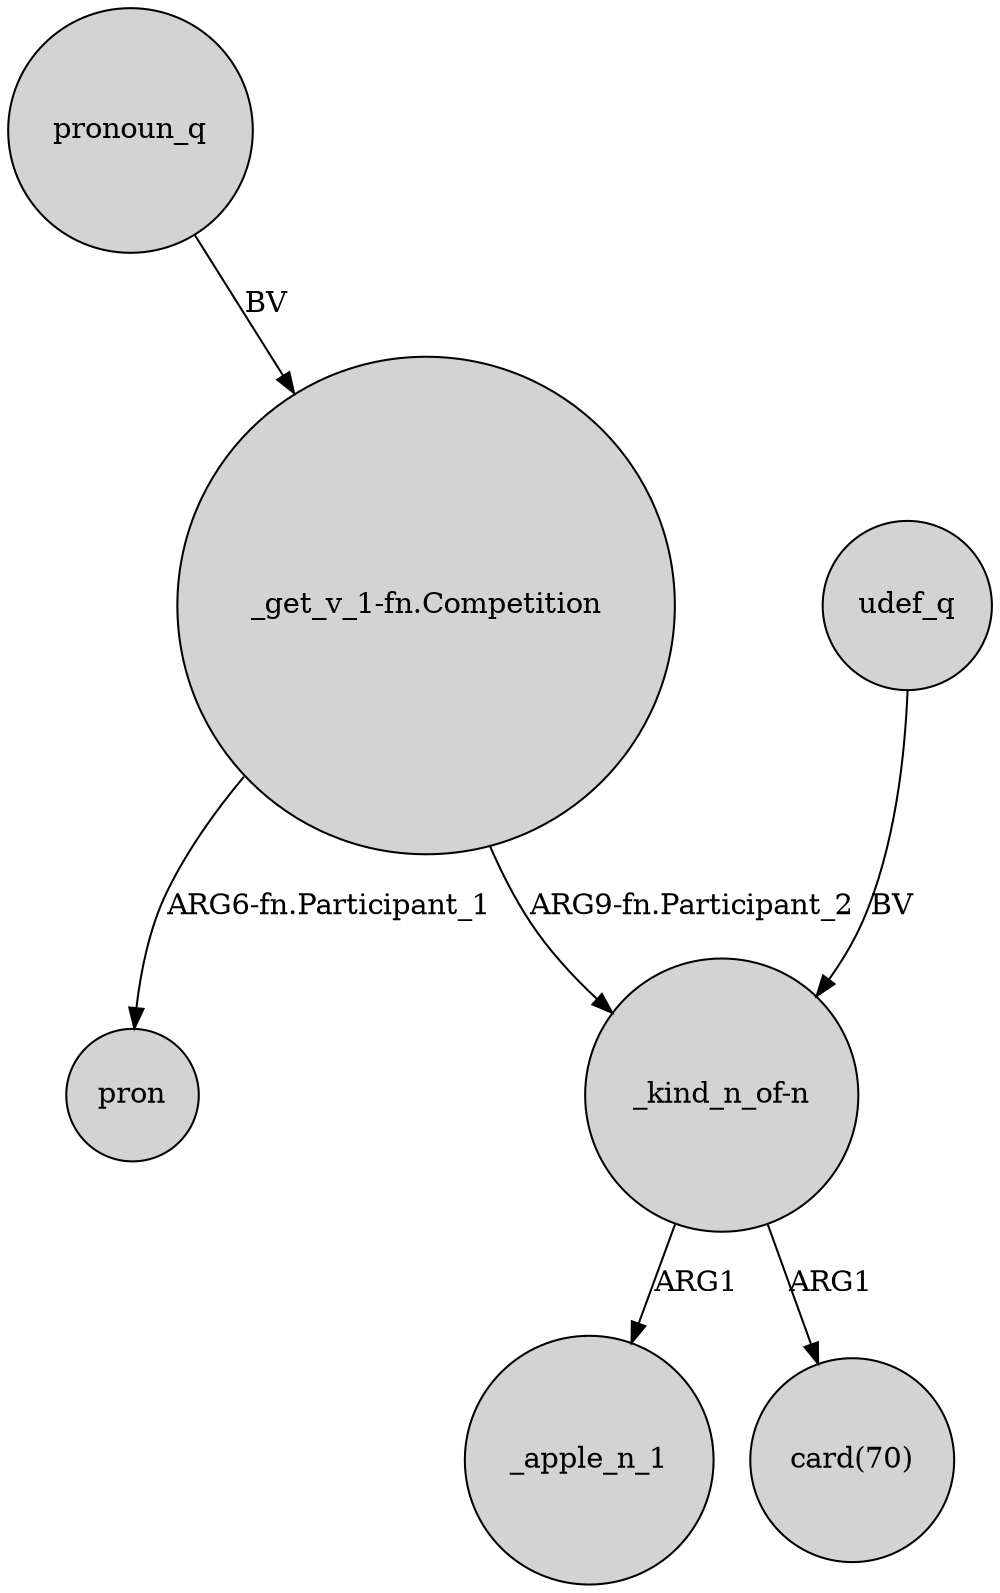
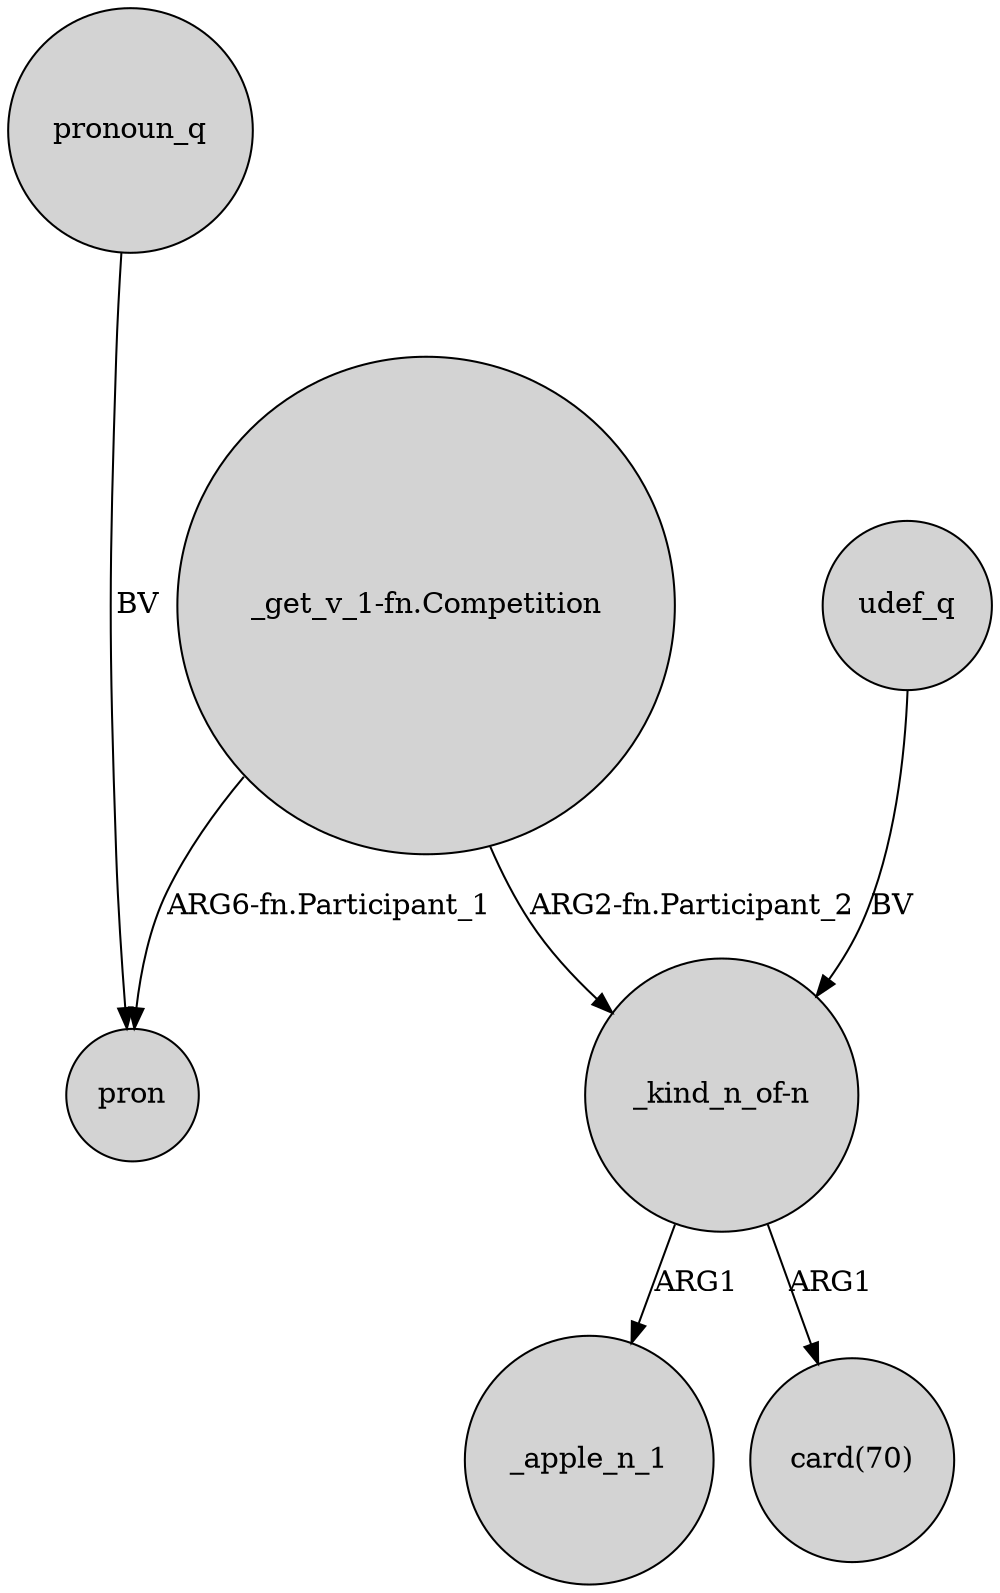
(239, 305) -> (111, 630)
(692, 907) -> (692, 907)
